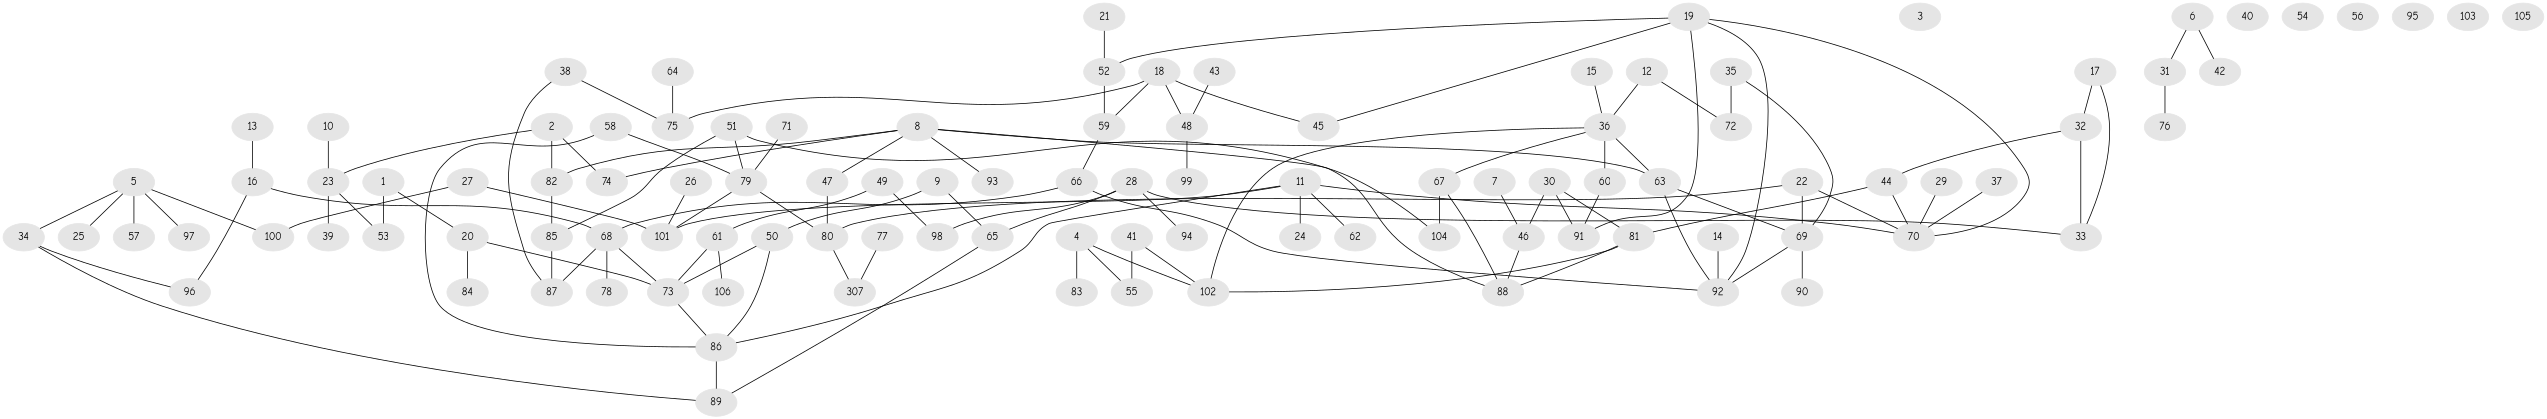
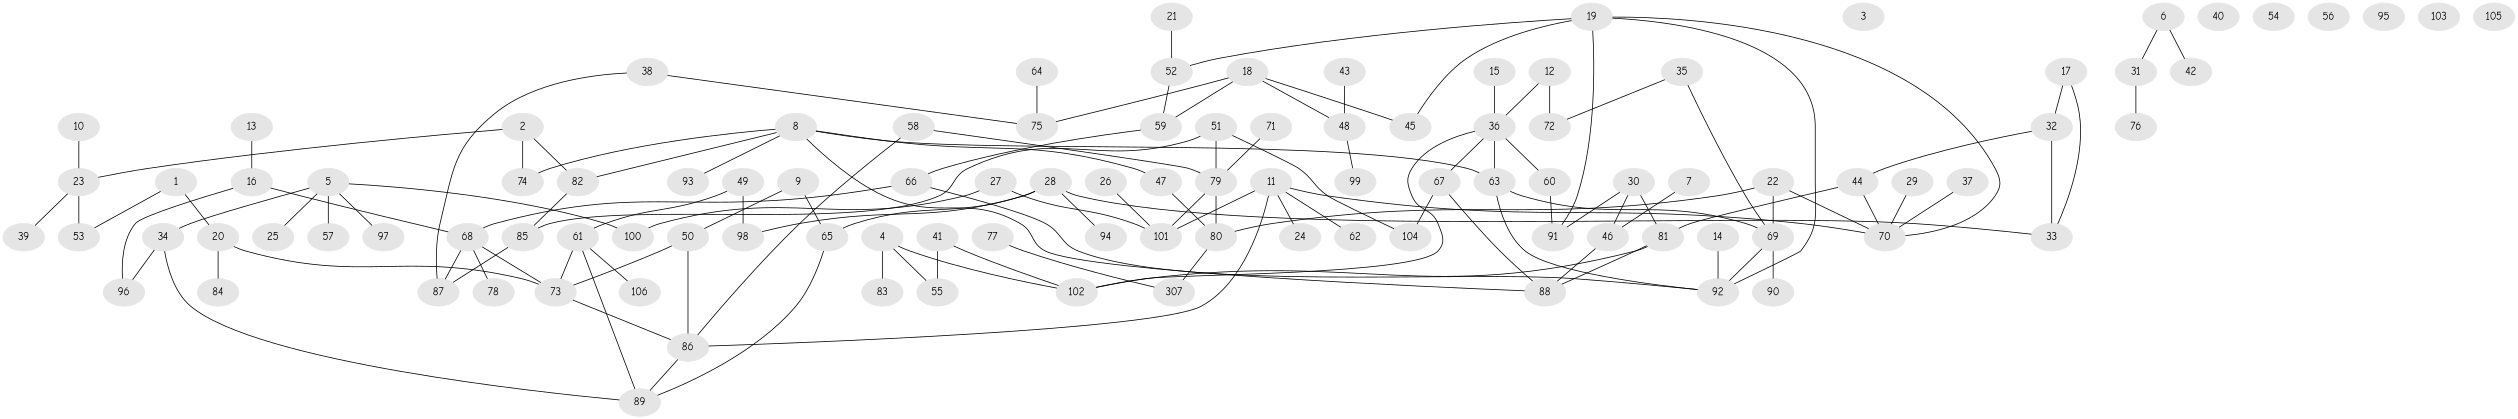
none -> (609, 320)
